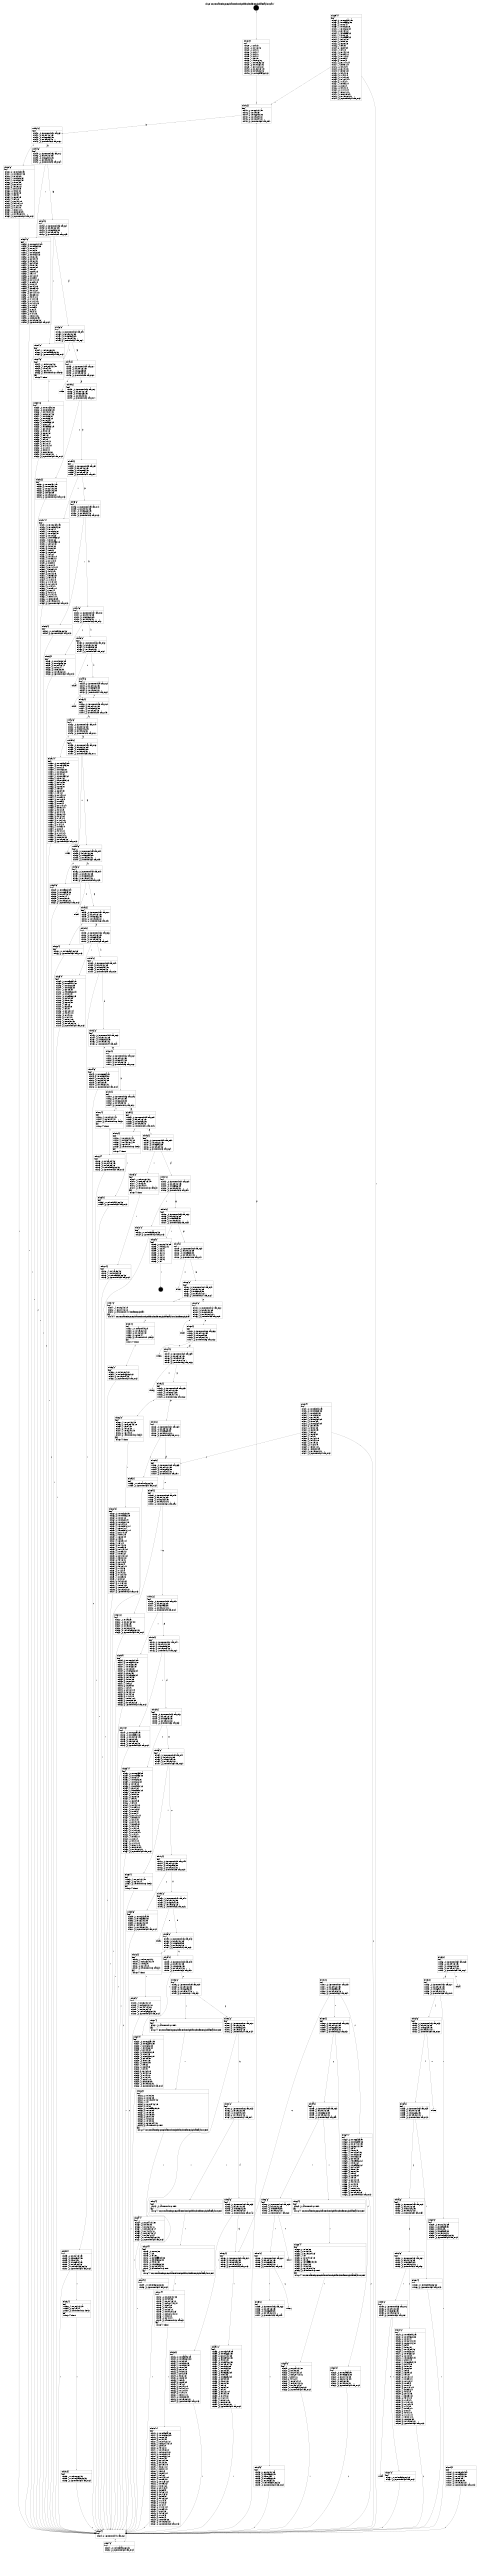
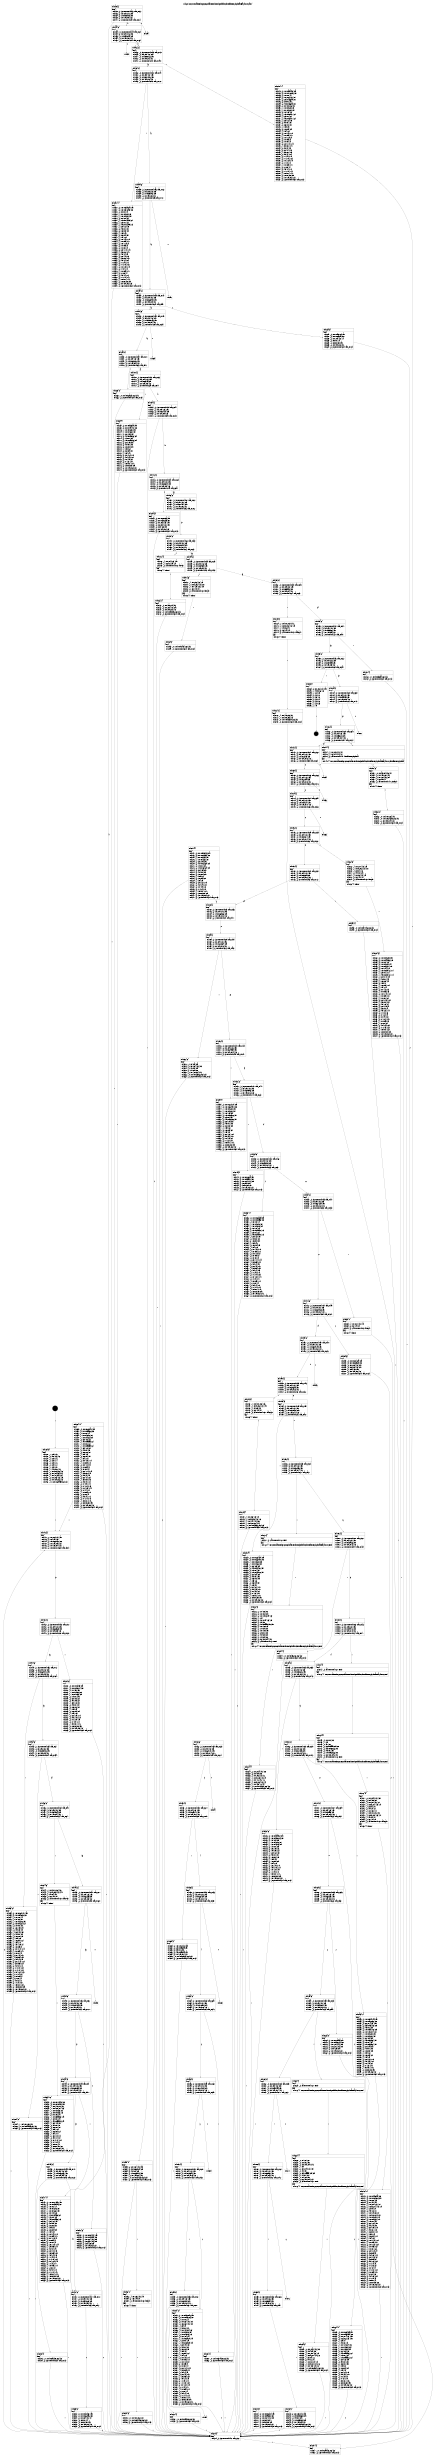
none -> (290, 133)
(89, 630) -> (108, 1163)
(282, 2122) -> (314, 1779)
none -> (209, 2171)
